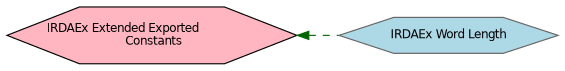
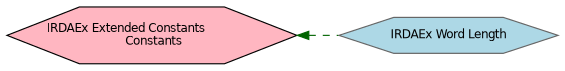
(152, 35) -> (152, 35)
